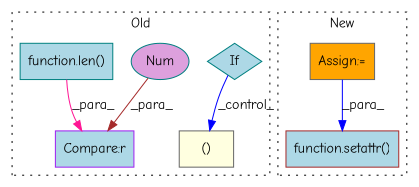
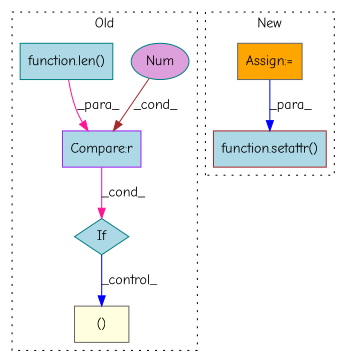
(152, 105) -> (156, 105)
none -> (102, 188)
